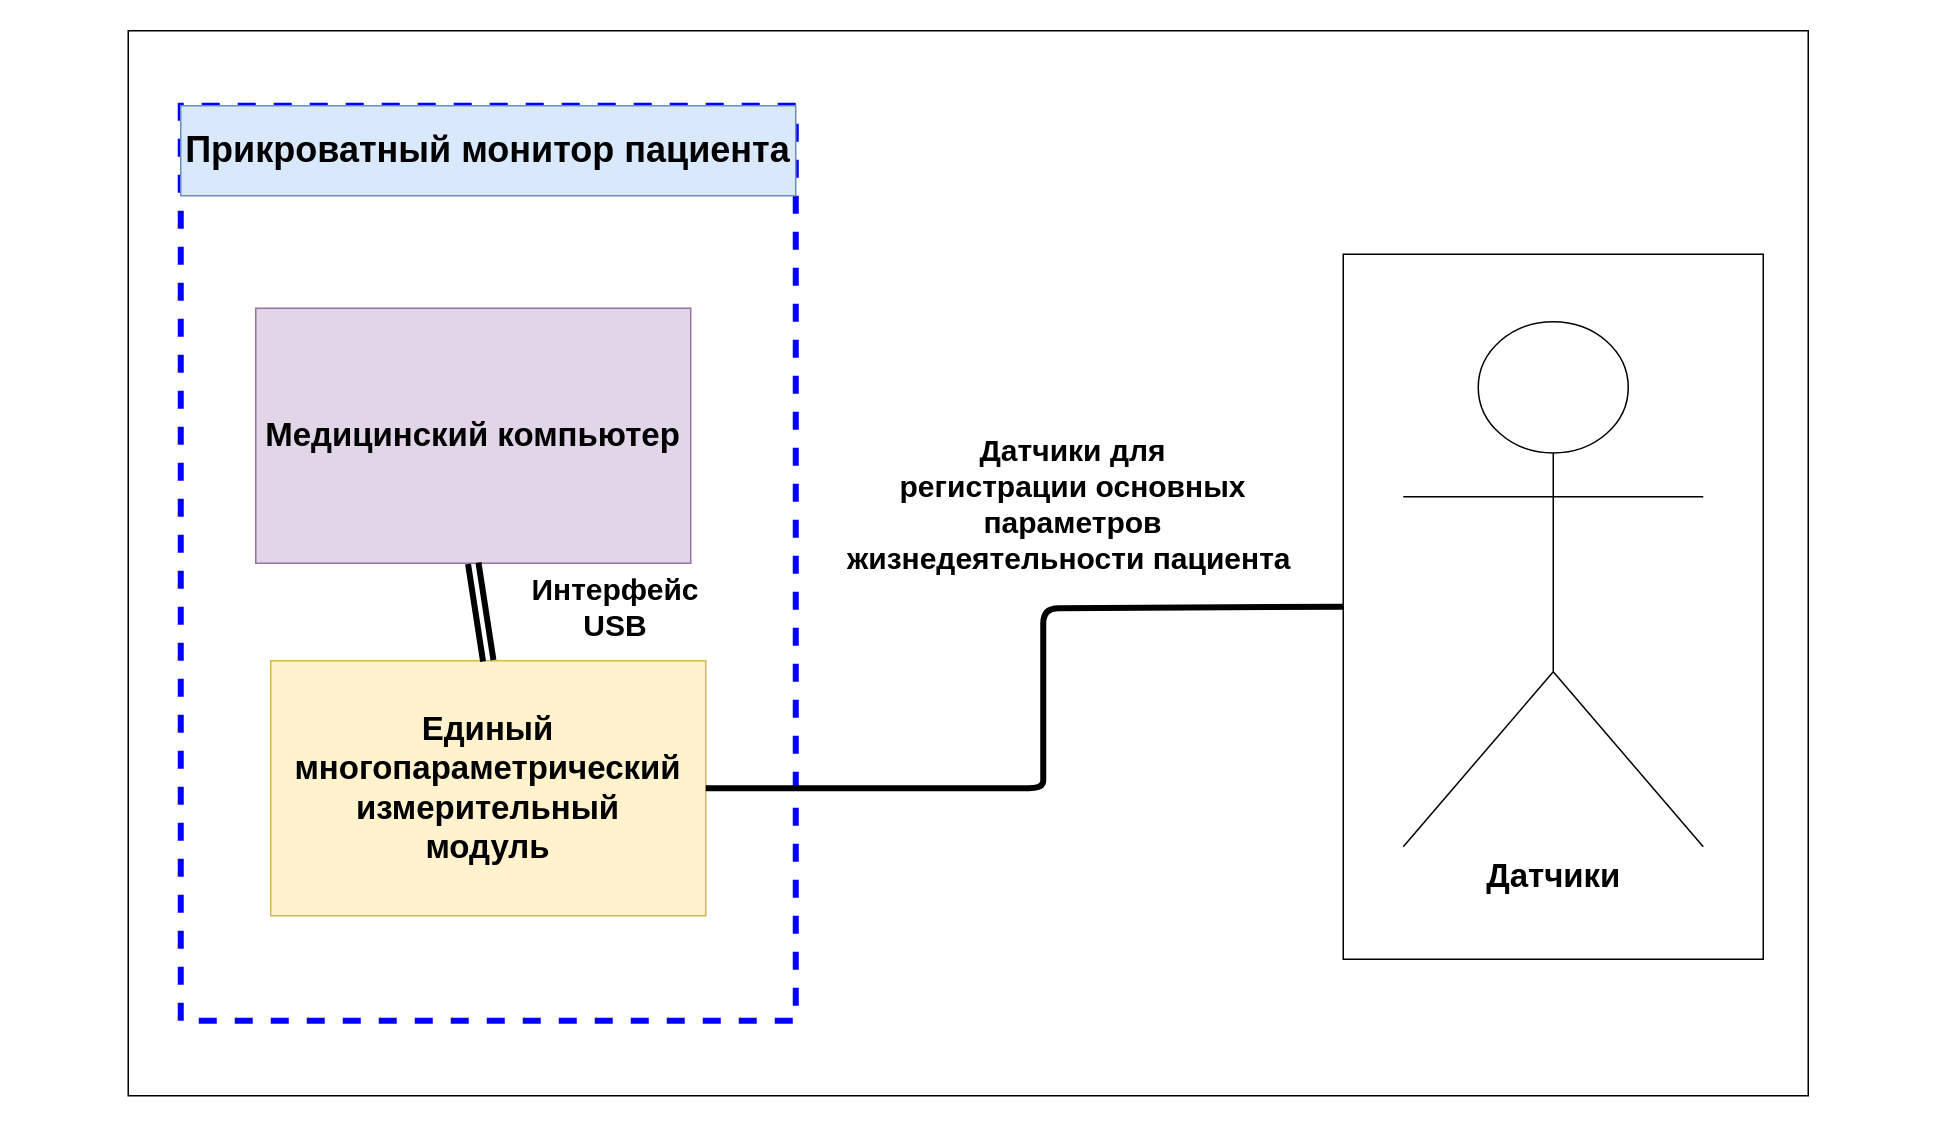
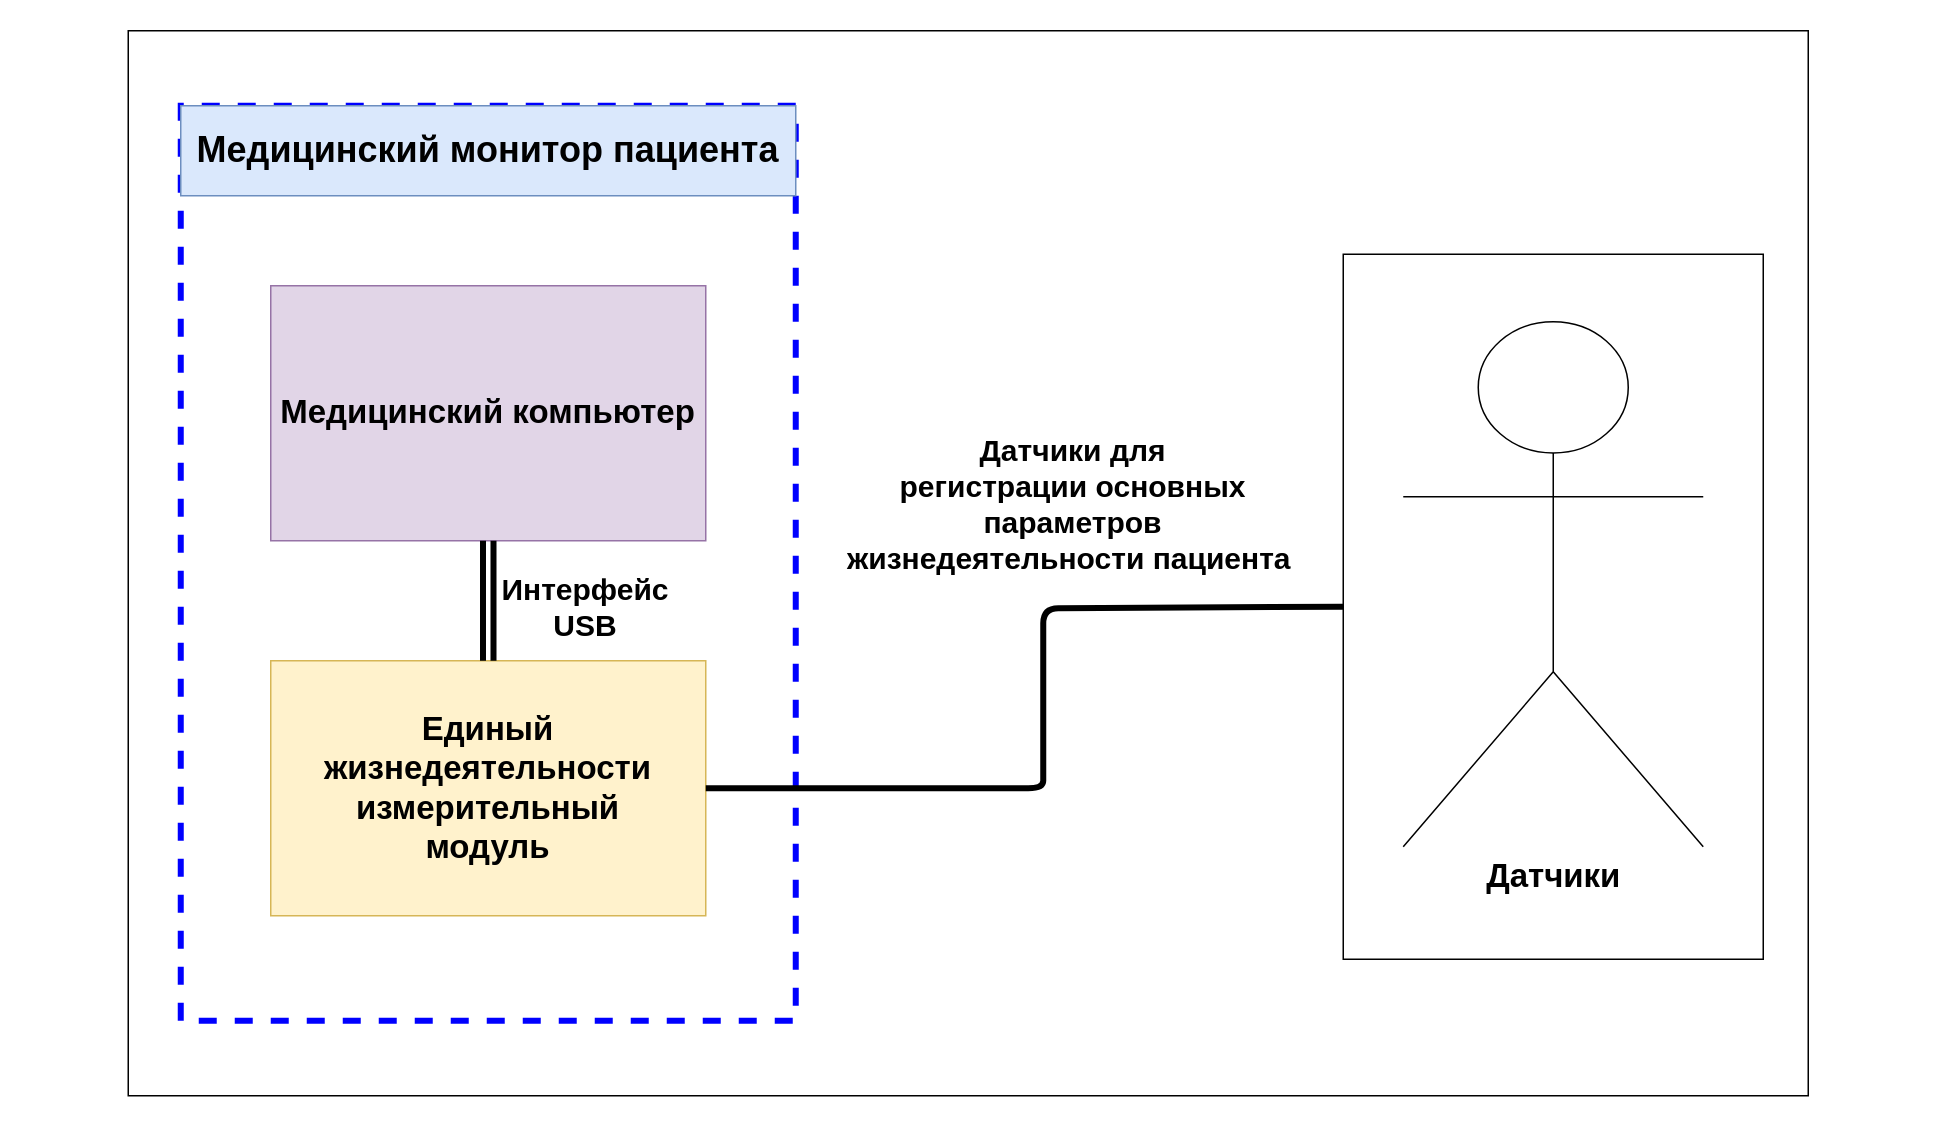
(488, 151) -> (488, 151)
(473, 436) -> (488, 413)
(616, 607) -> (586, 607)
(488, 788) -> (488, 788)
